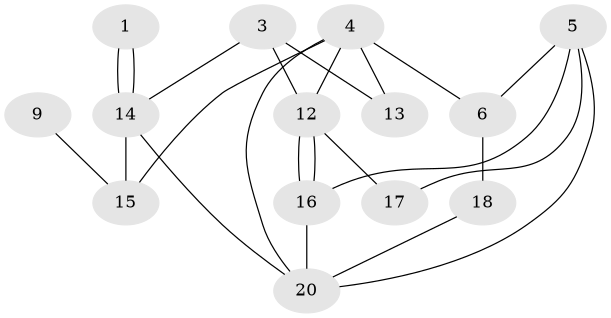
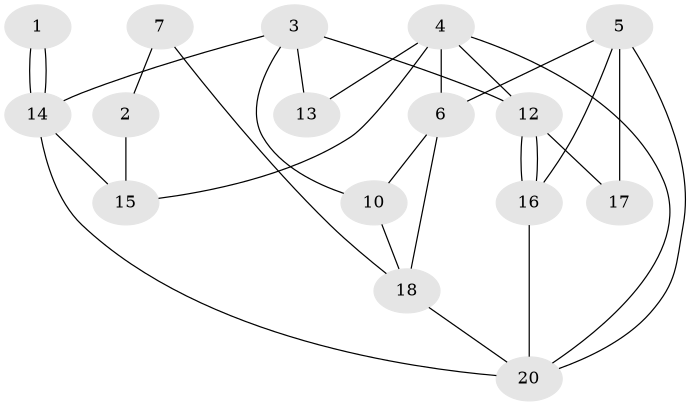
none -> (160, 27)
(38, 115) -> (126, 115)
none -> (374, 203)
